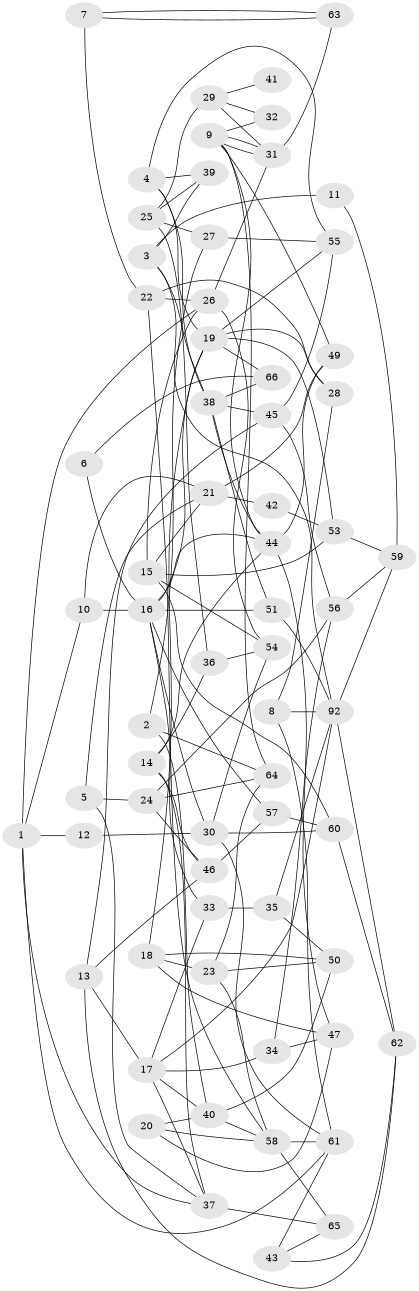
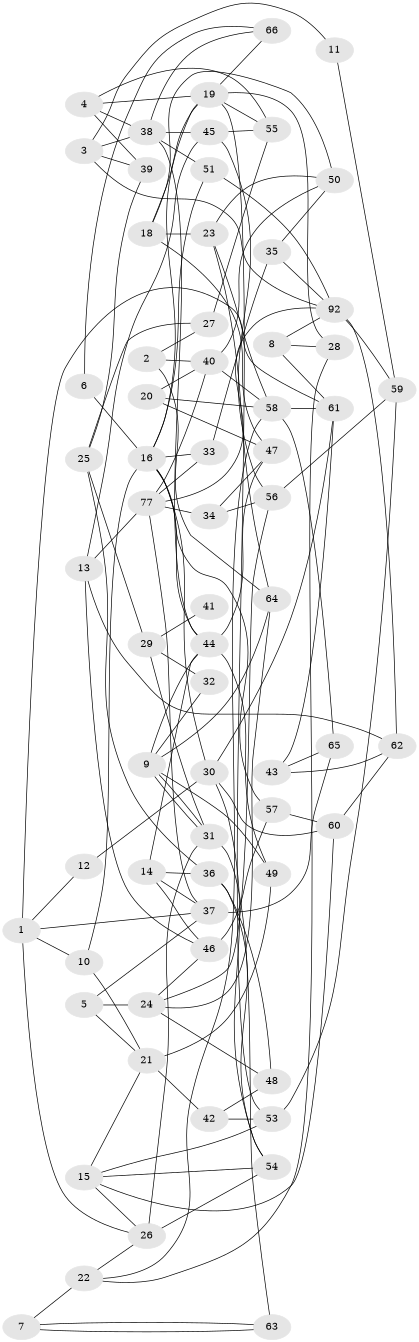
(147, 1070) -> (147, 503)
none -> (272, 1082)
